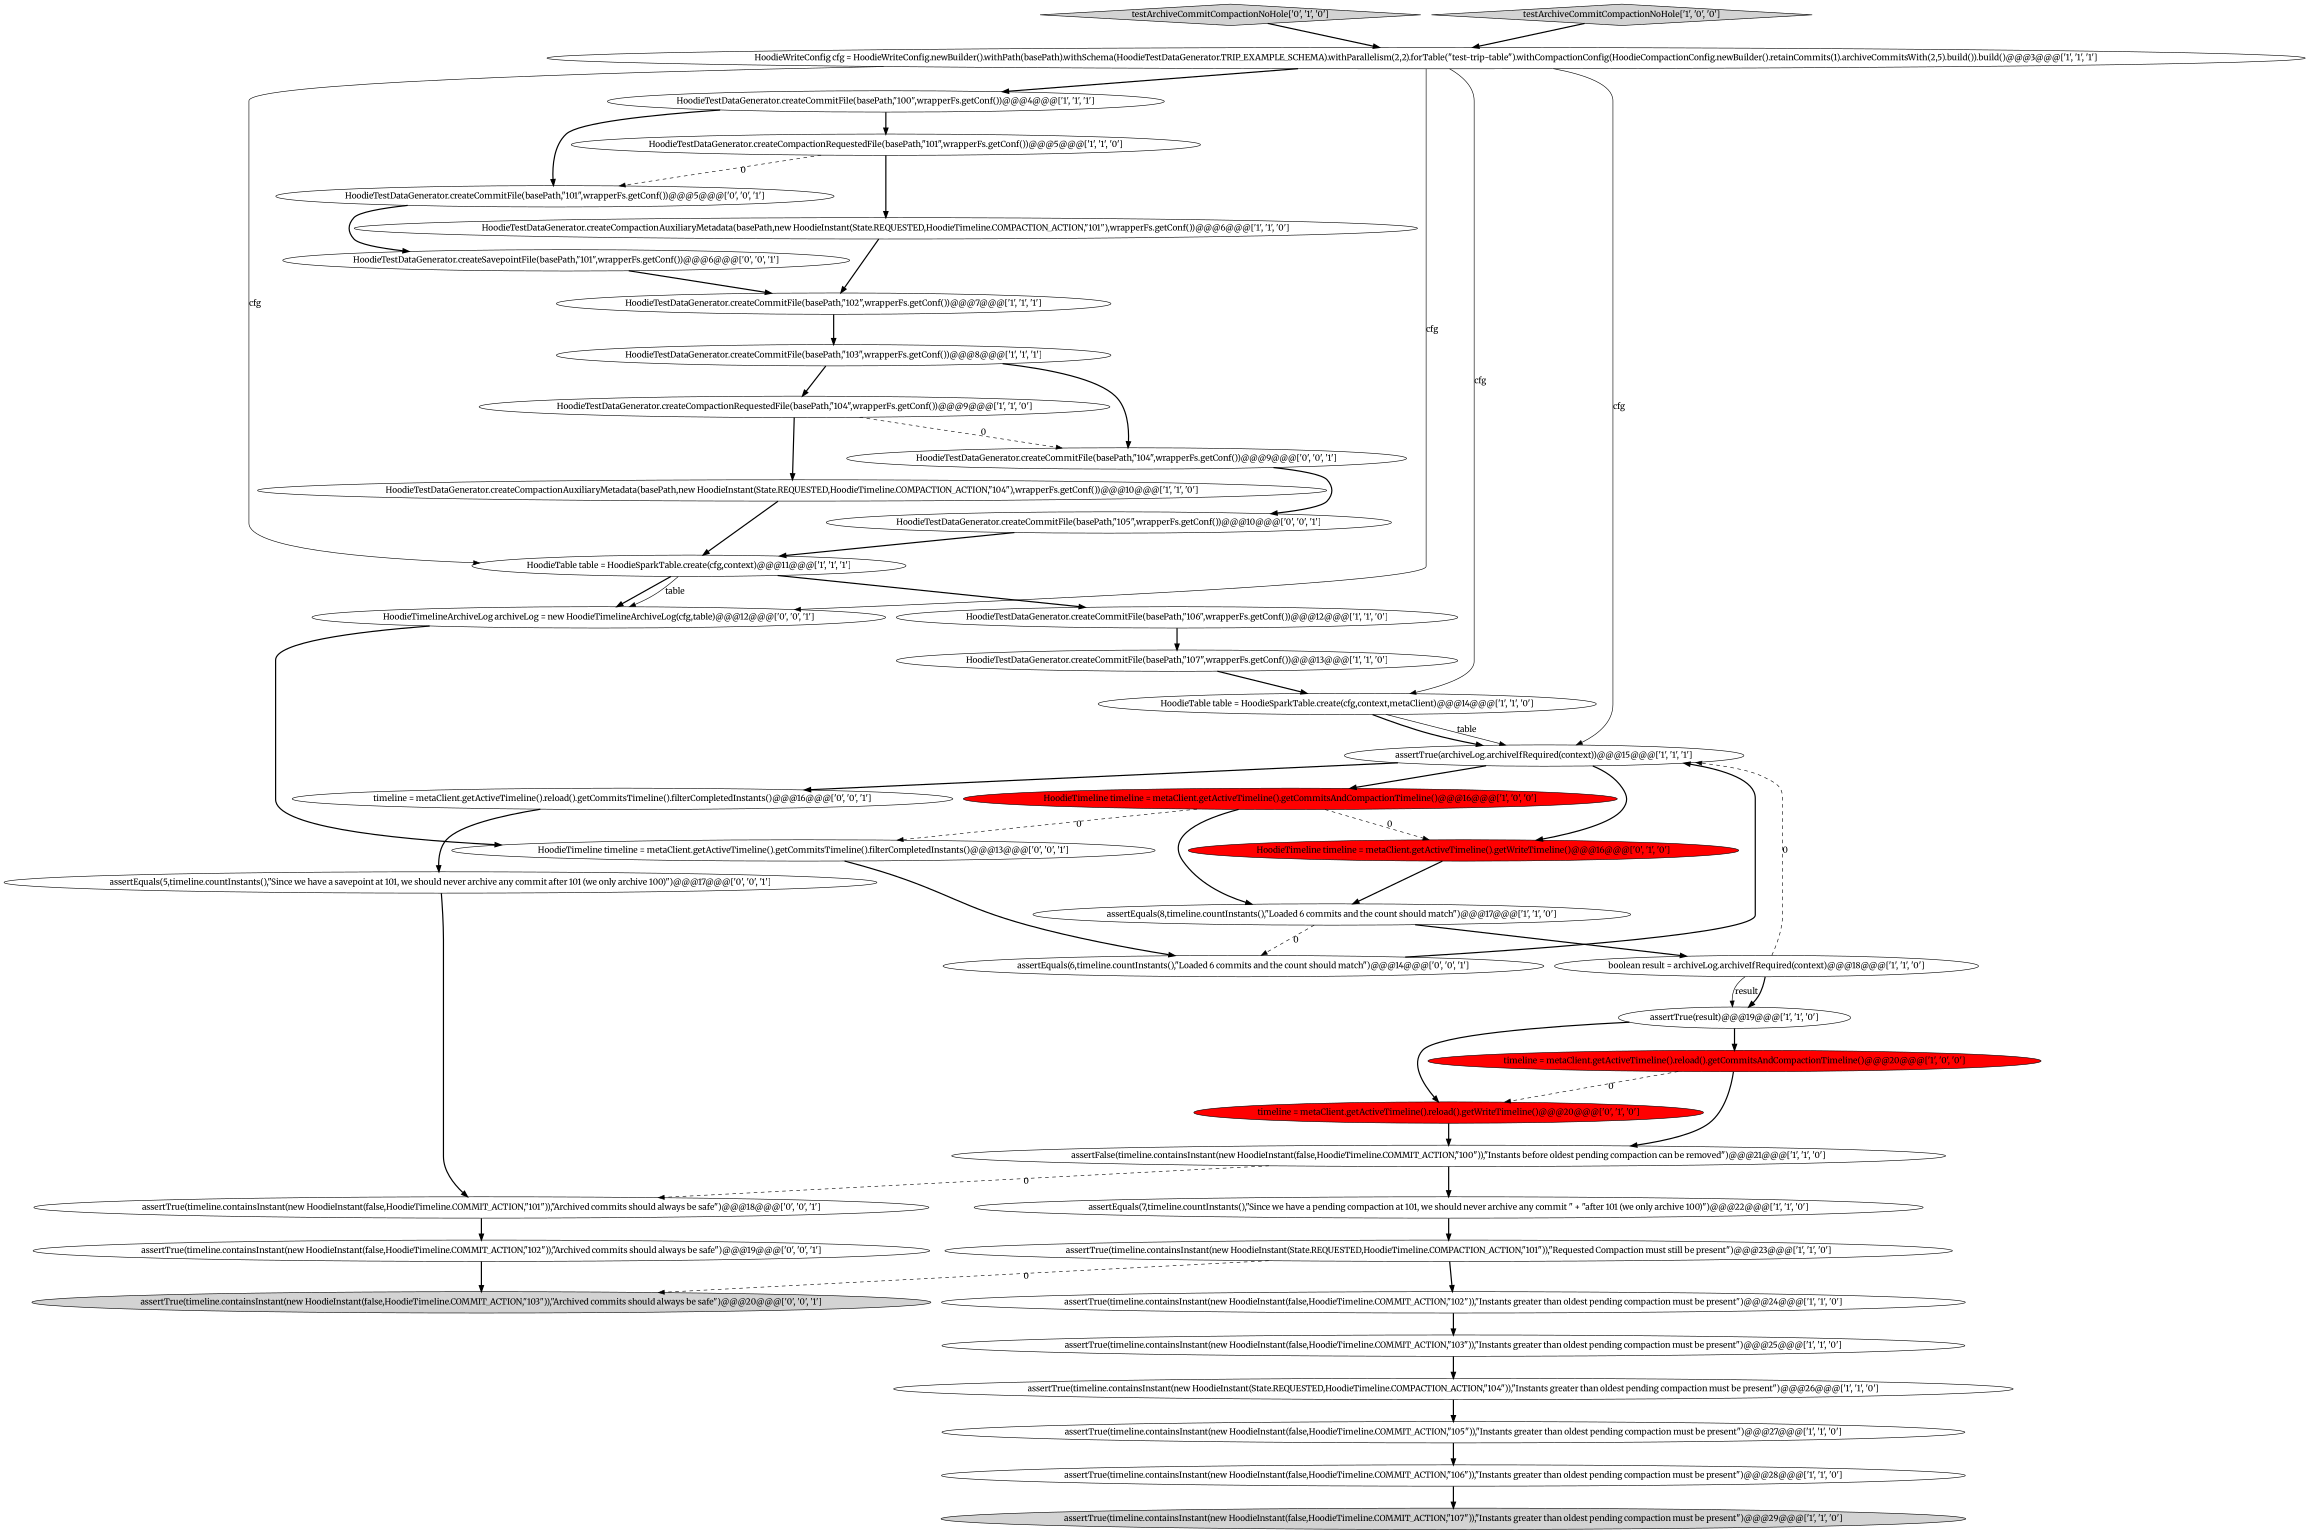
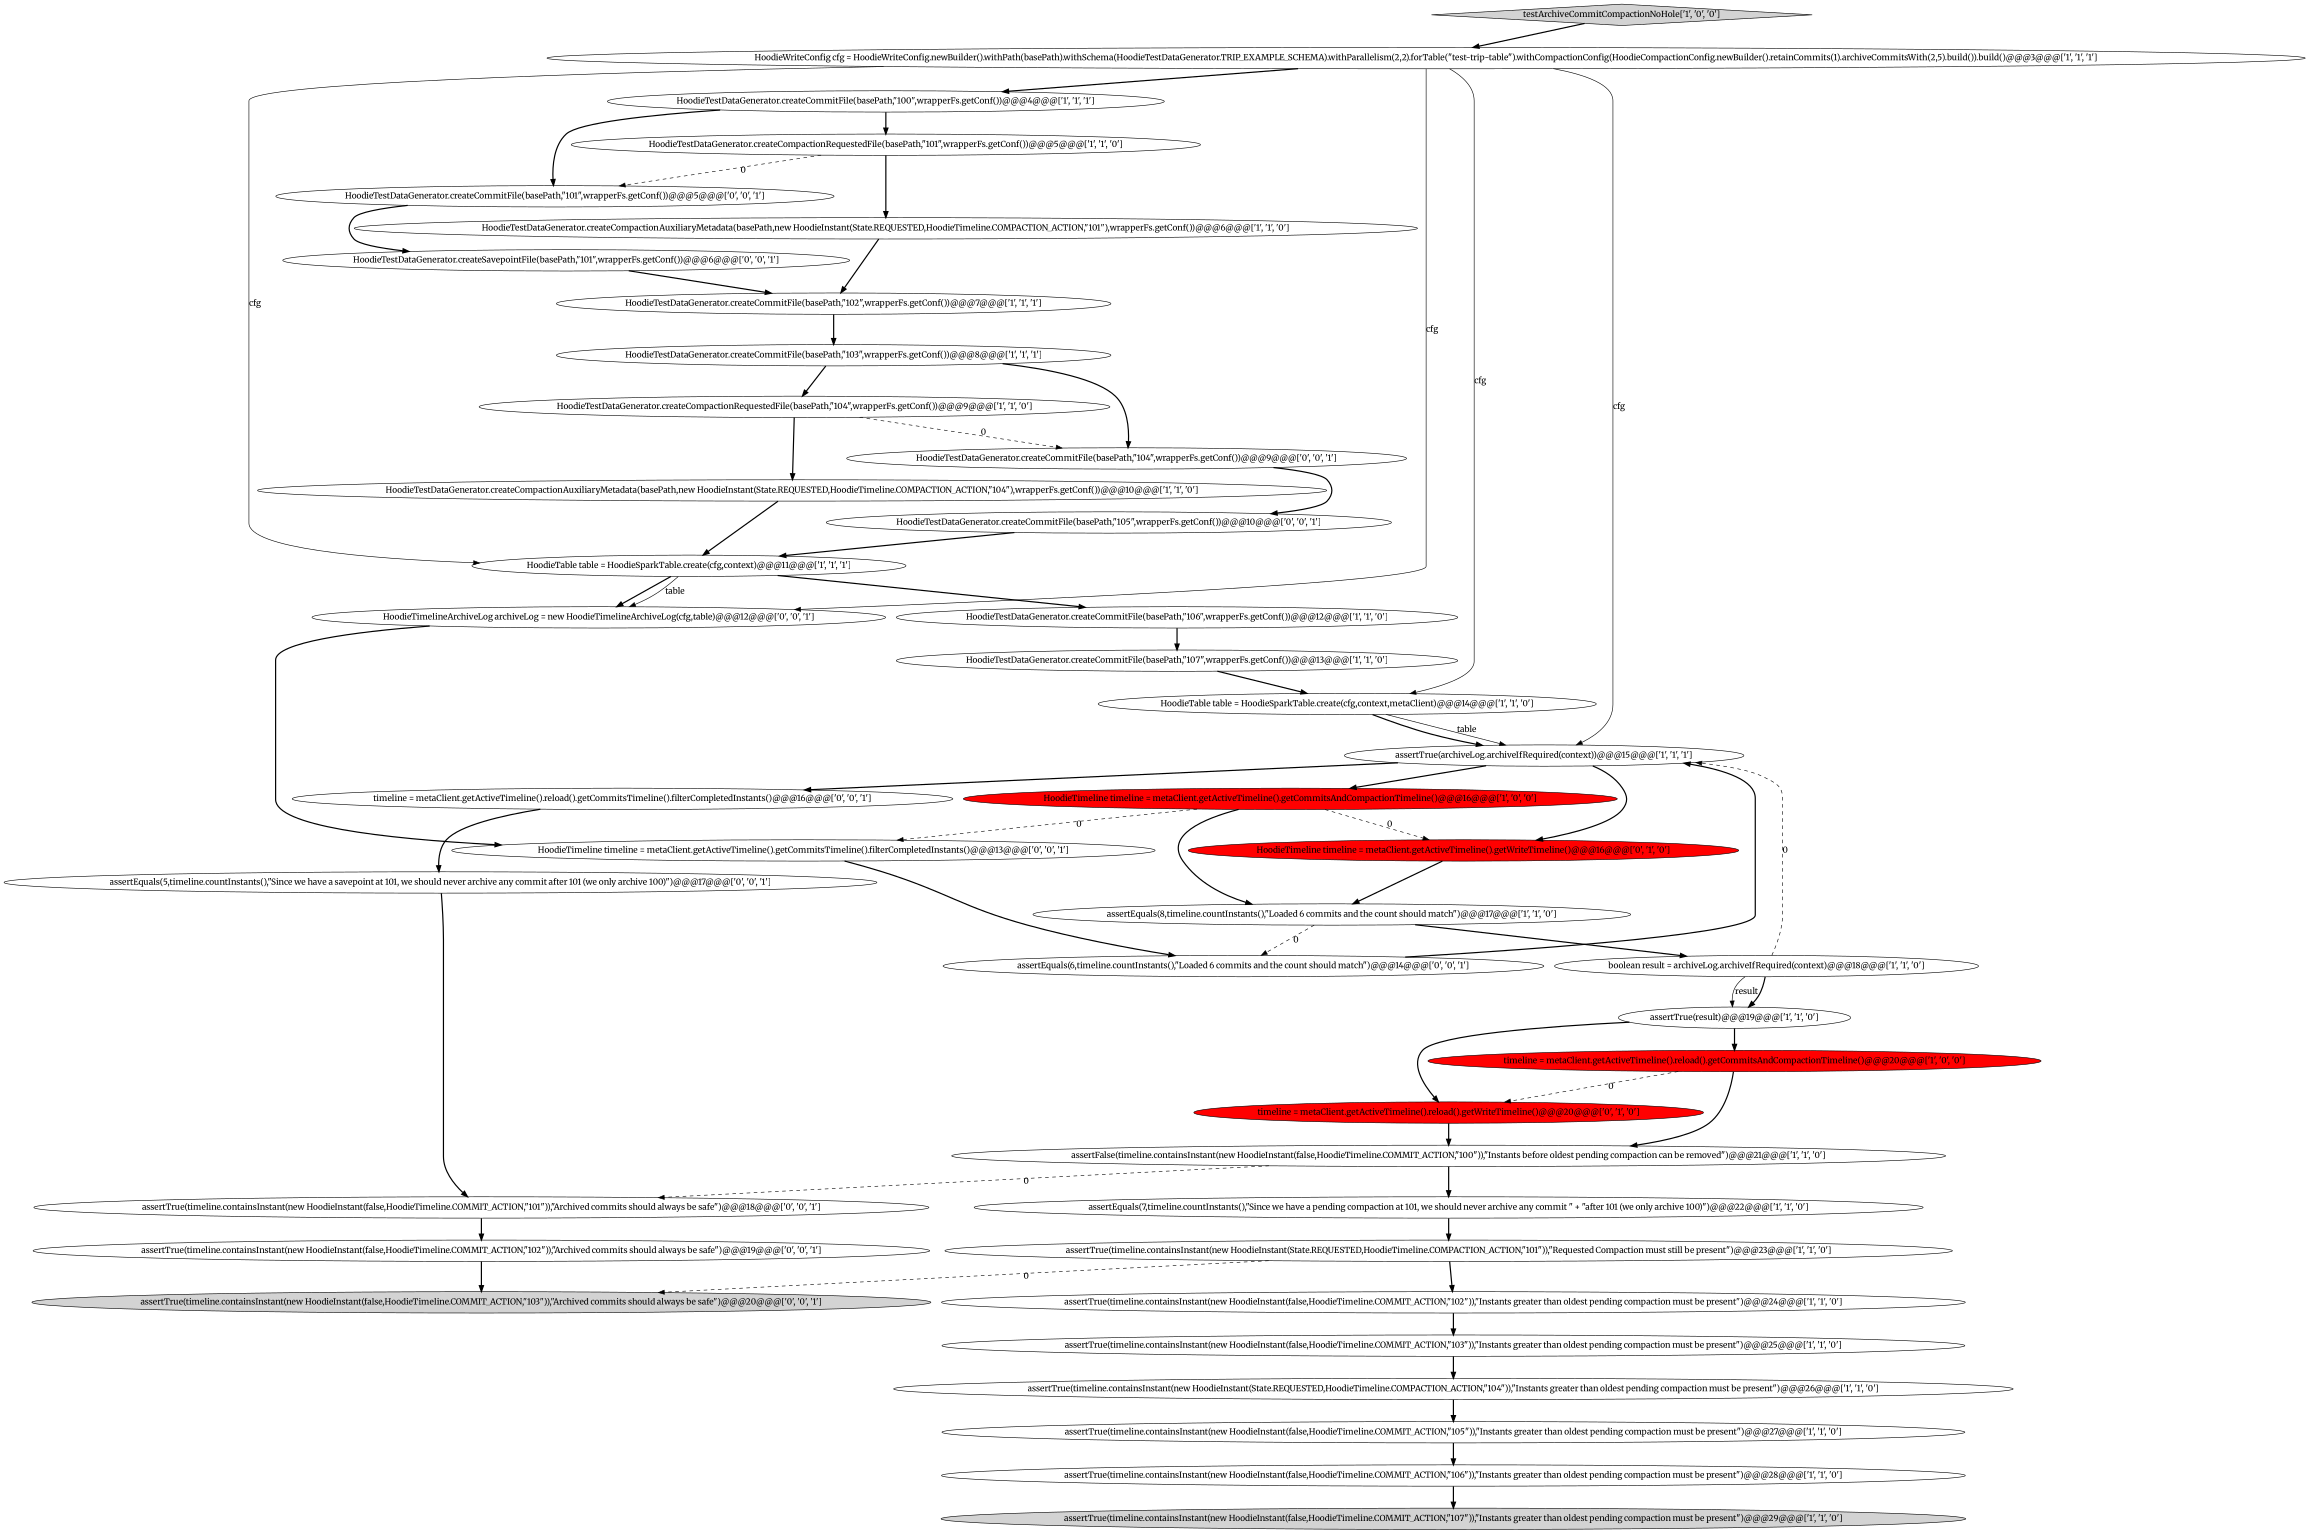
(1230, 15) -> none
